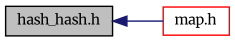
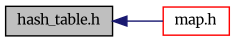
(59, 21) -> (59, 21)
